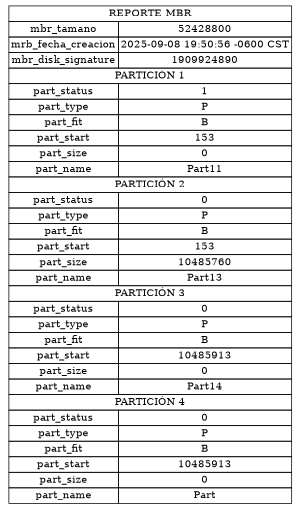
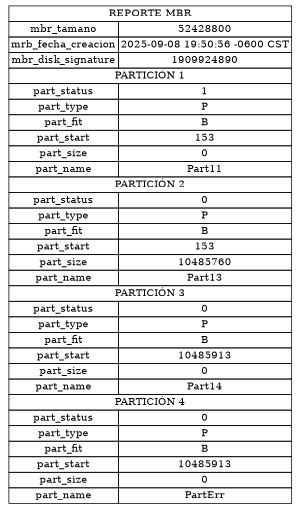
(205, 495) -> (205, 495)
